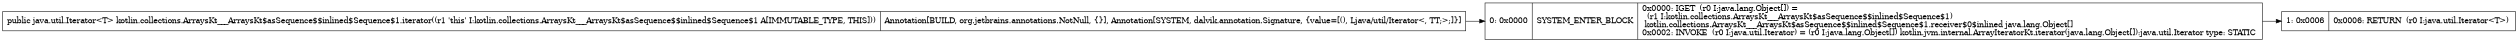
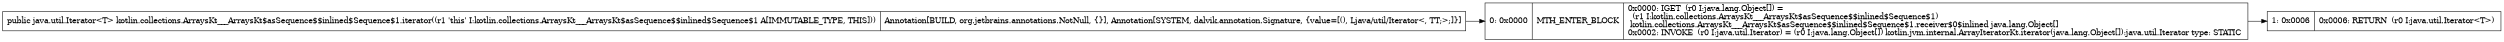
(1585, 21) -> (1578, 21)
